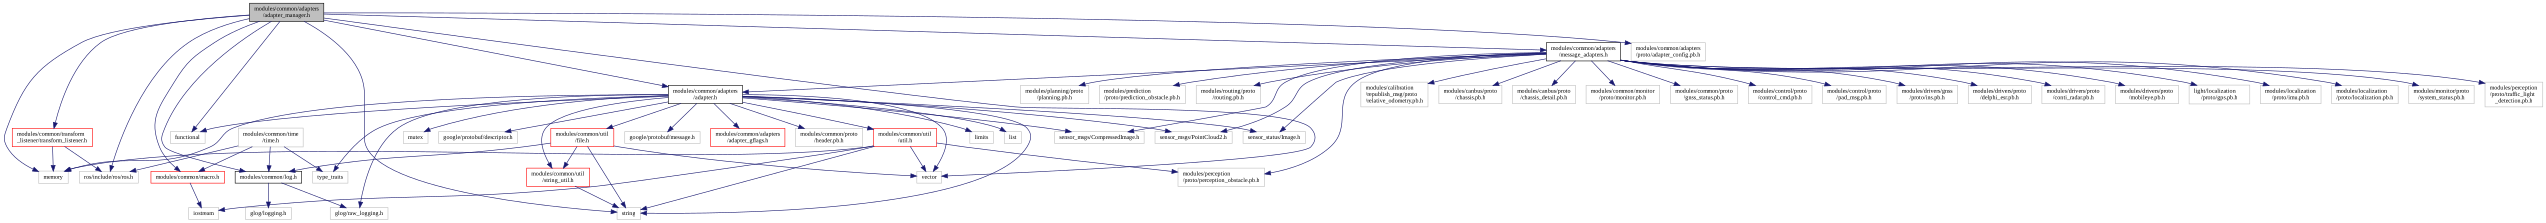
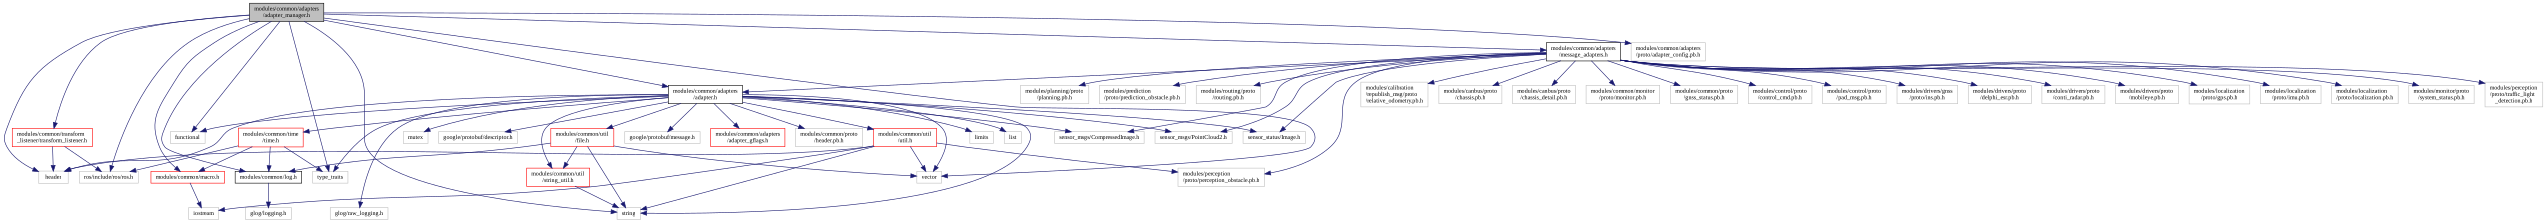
none -> (308, 93)
(2219, 95) -> (2219, 95)
none -> (470, 114)
(271, 138) -> (271, 138)
(53, 177) -> (53, 177)
(311, 194) -> none
